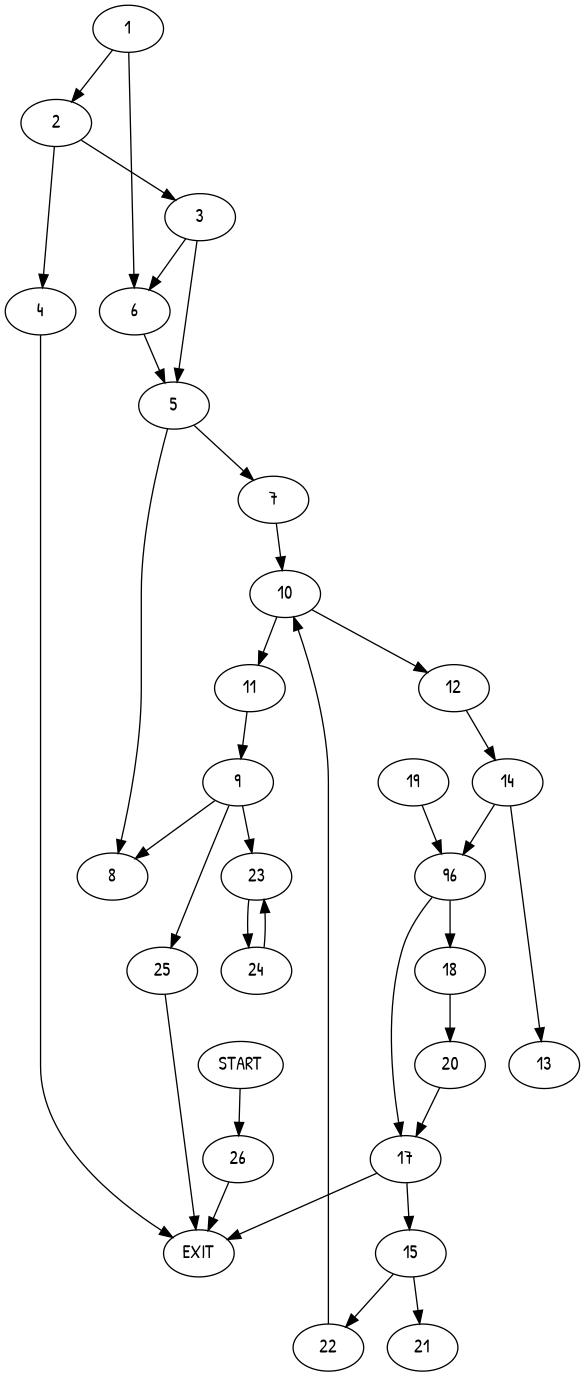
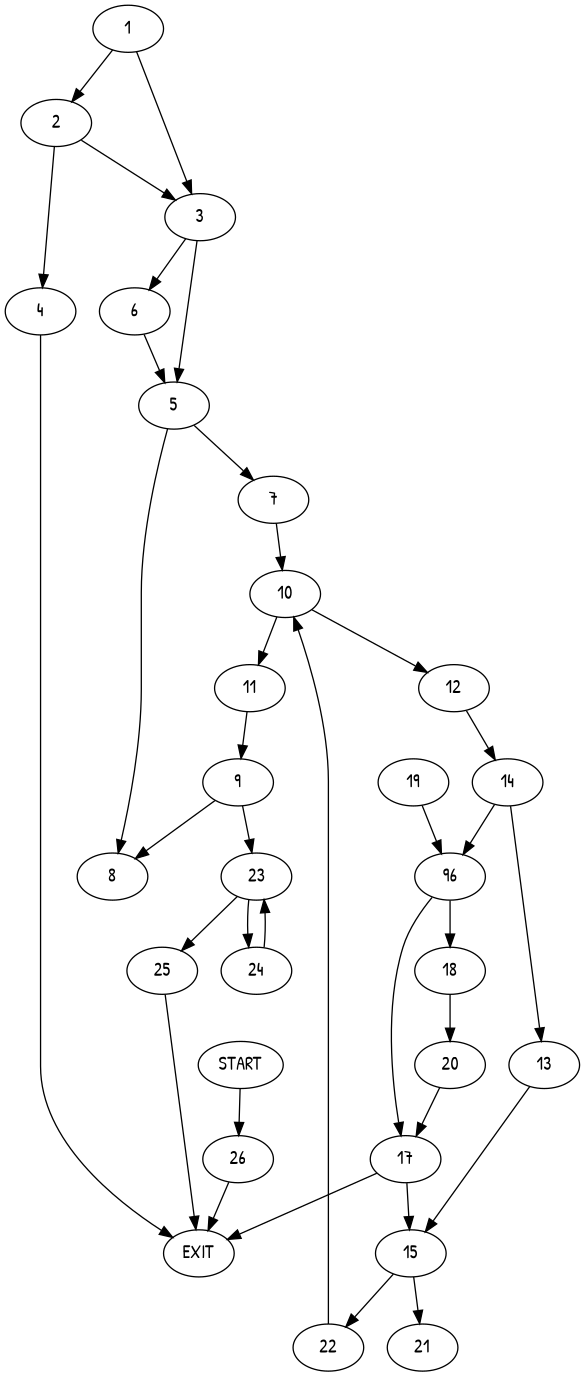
(131, 158) -> (162, 117)
(202, 870) -> (214, 919)
none -> (481, 1154)
